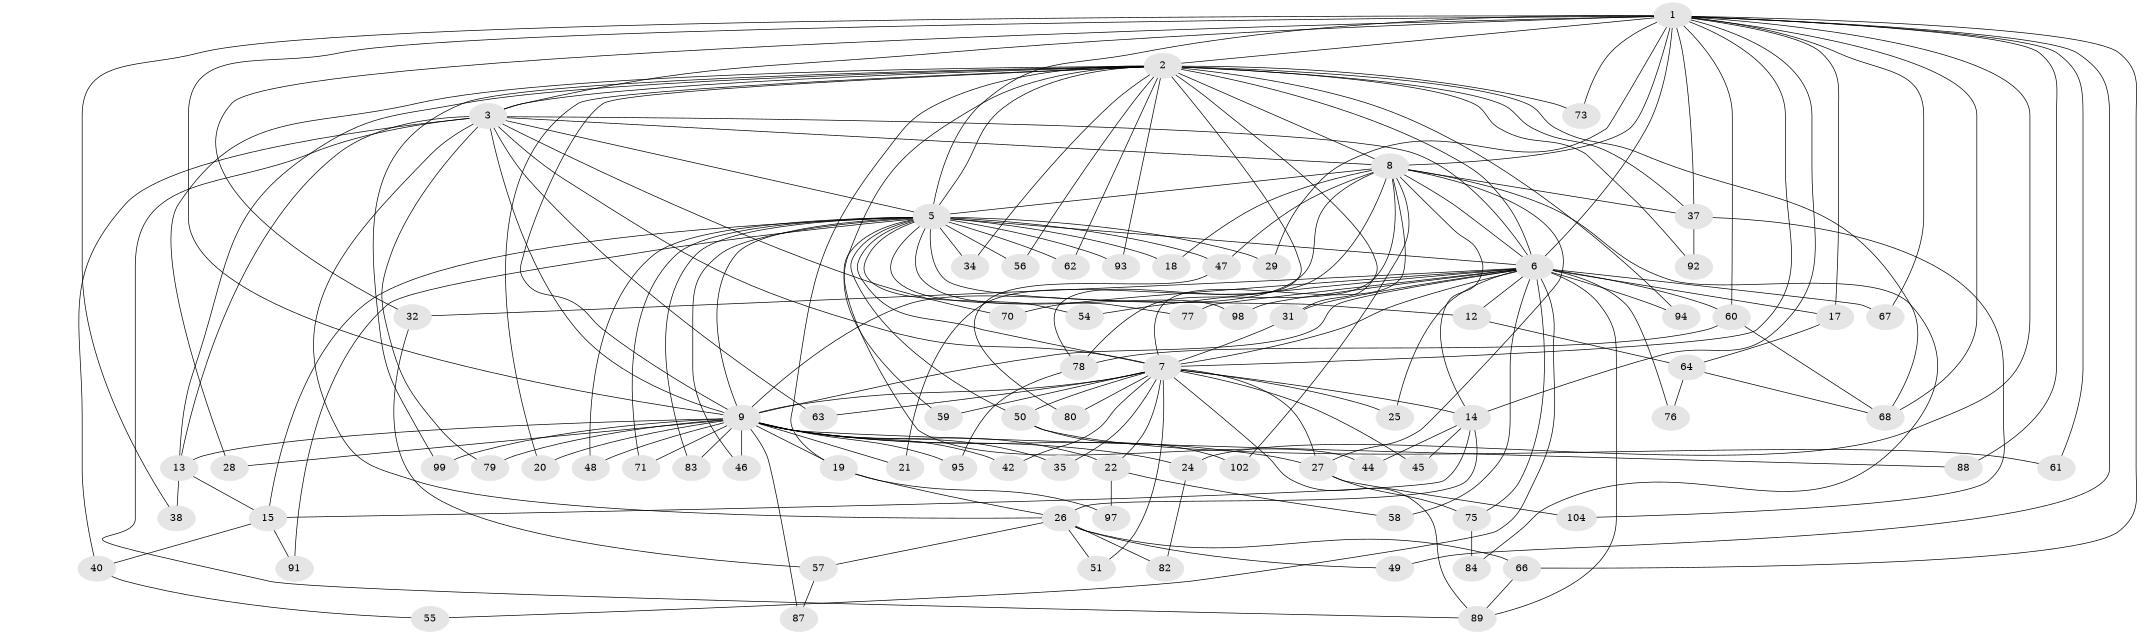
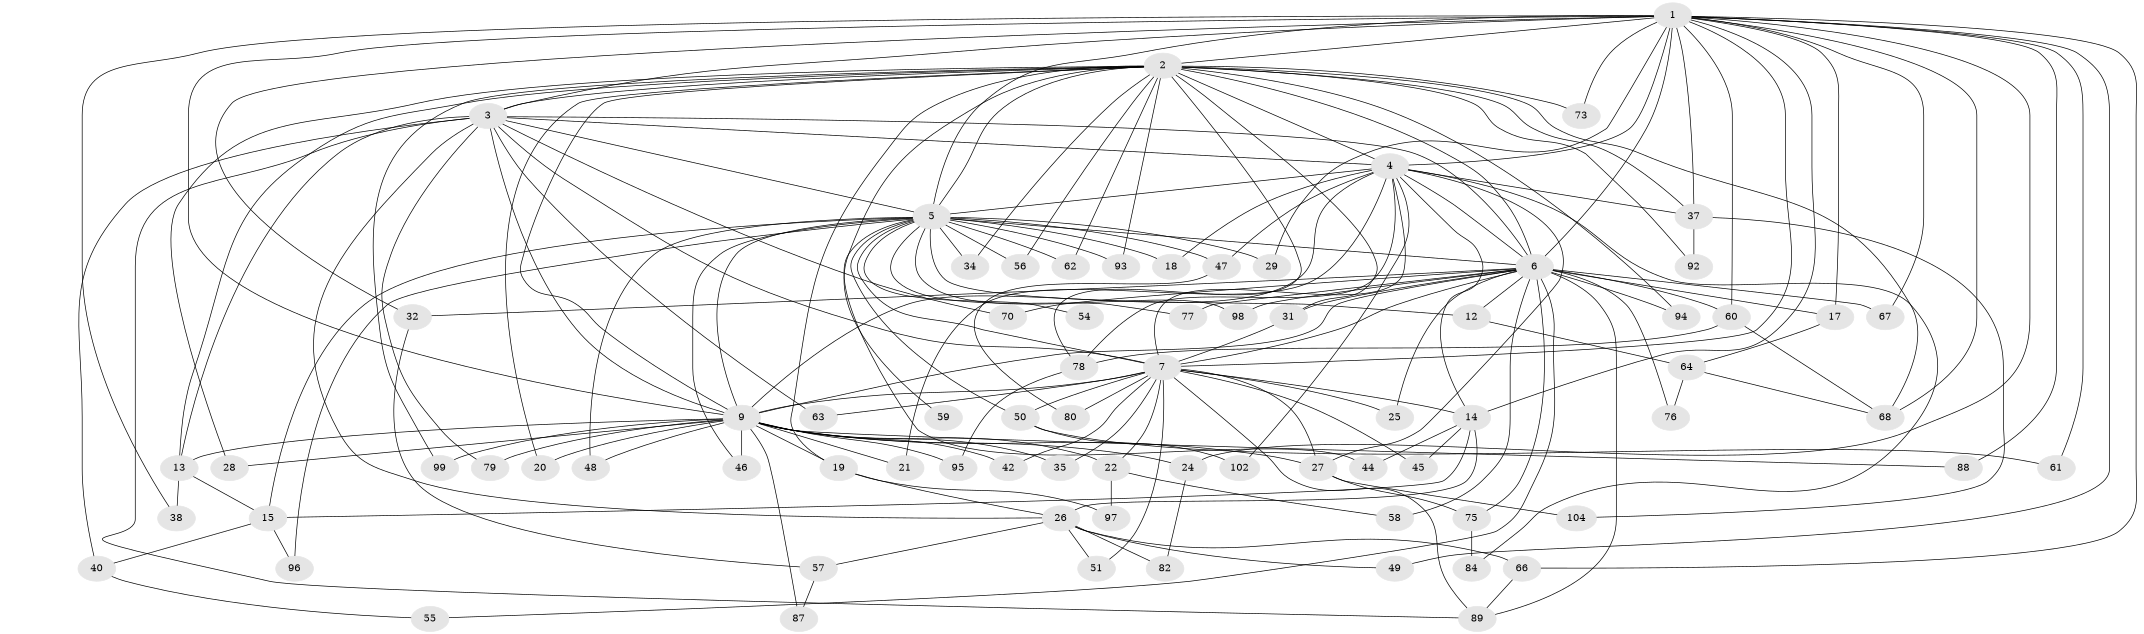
(1390, 166) -> (1390, 166)
(1309, 288) -> none
(1053, 392) -> none
(641, 468) -> none
(691, 468) -> none
(295, 569) -> (295, 569)
